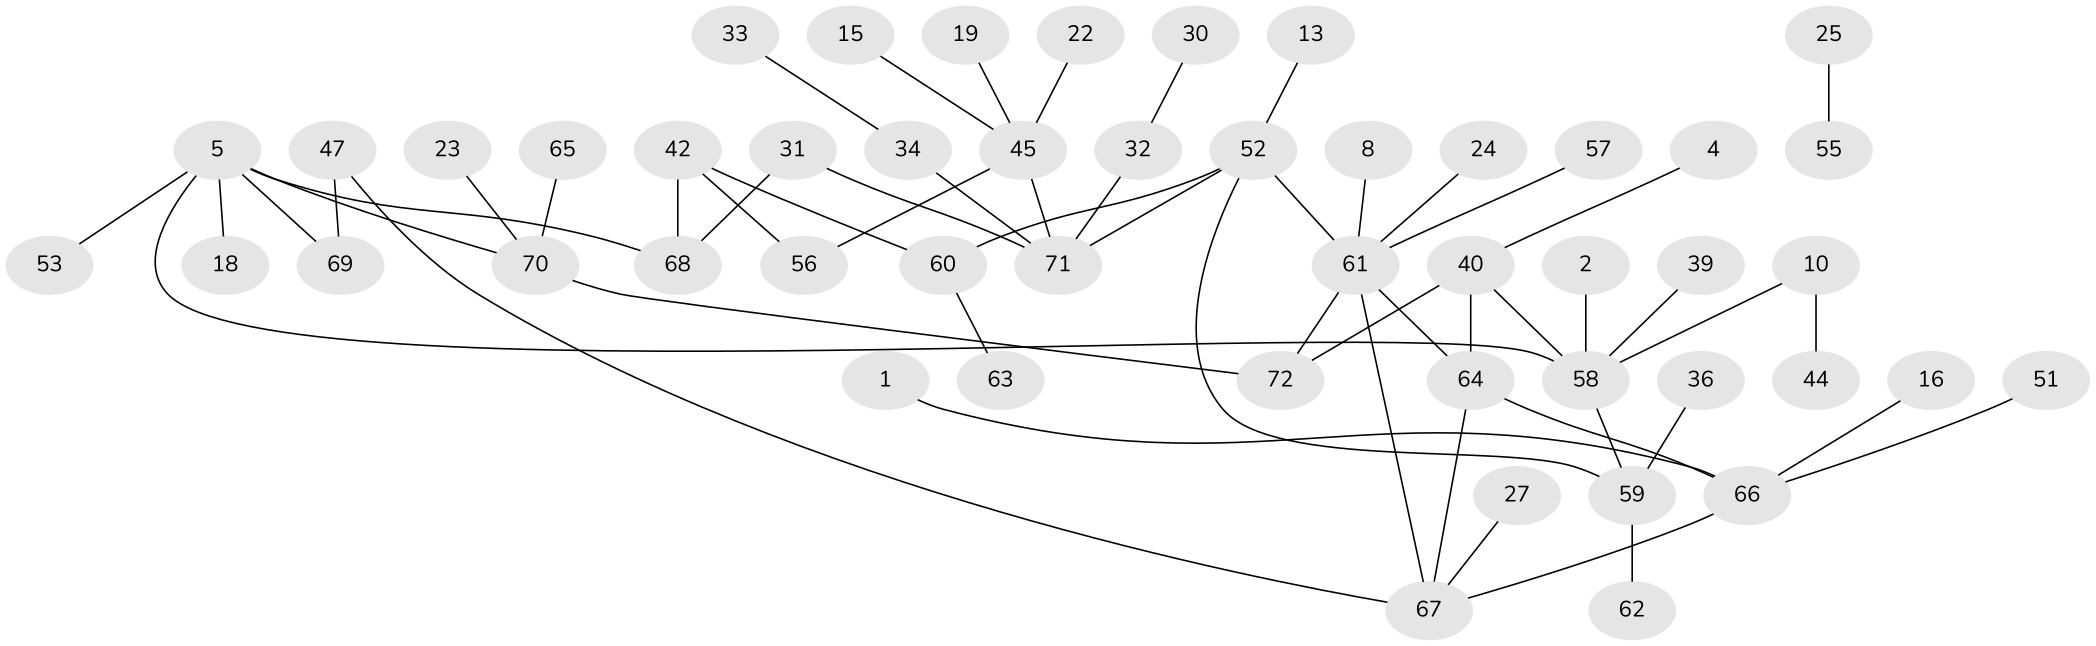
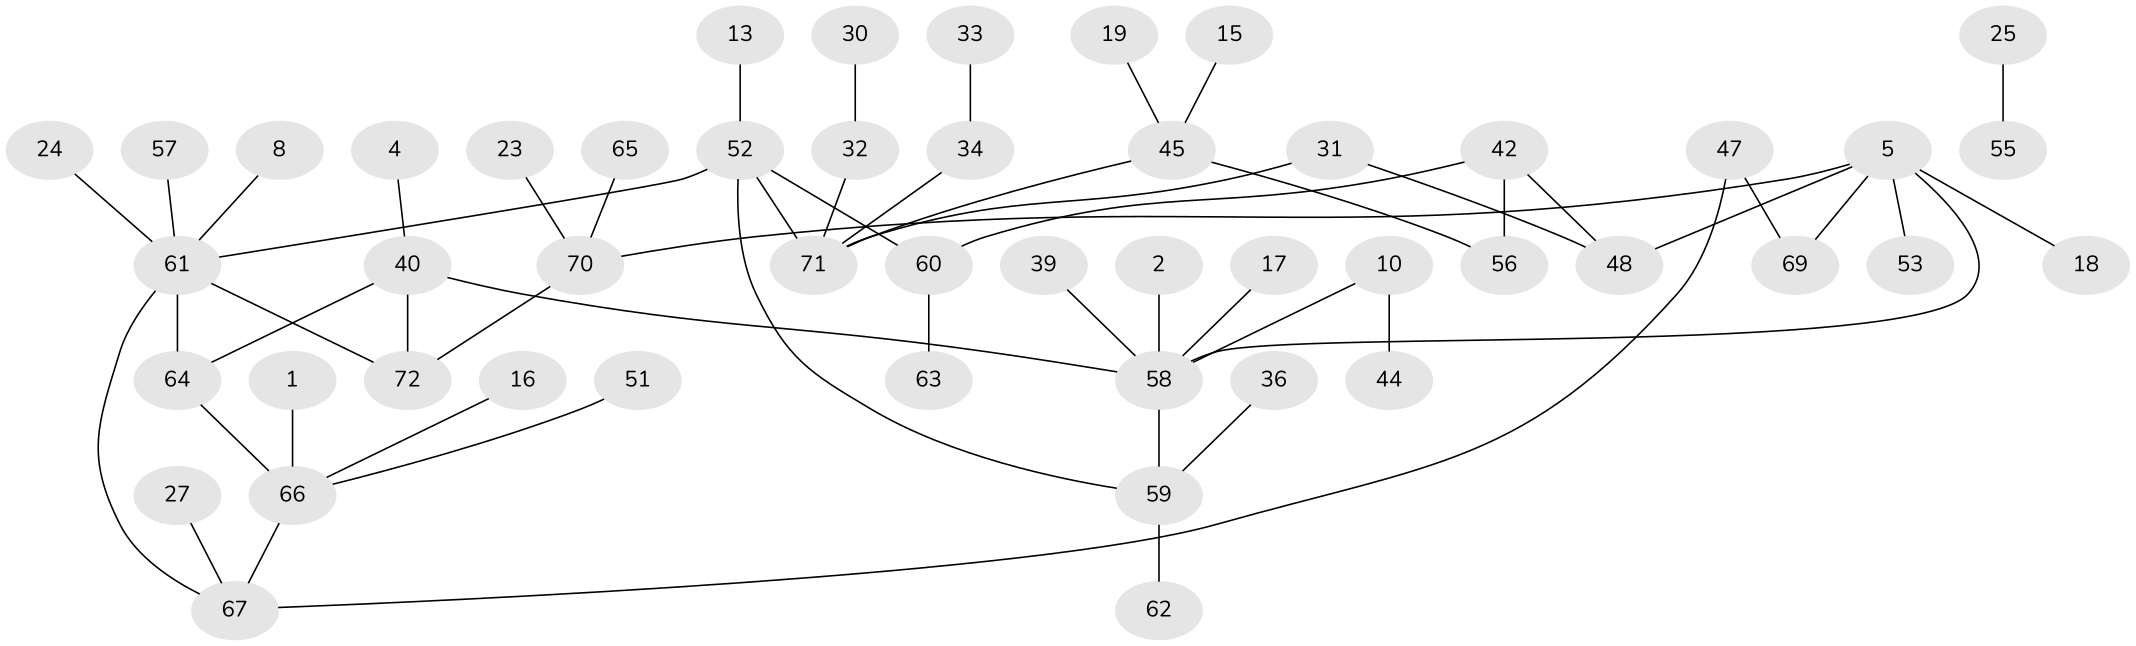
(1081, 35) -> none
(678, 265) -> (1619, 265)
none -> (1274, 265)
(1450, 496) -> none
